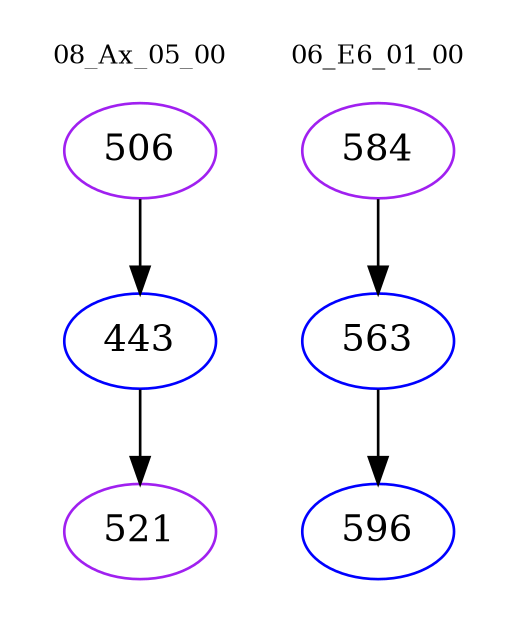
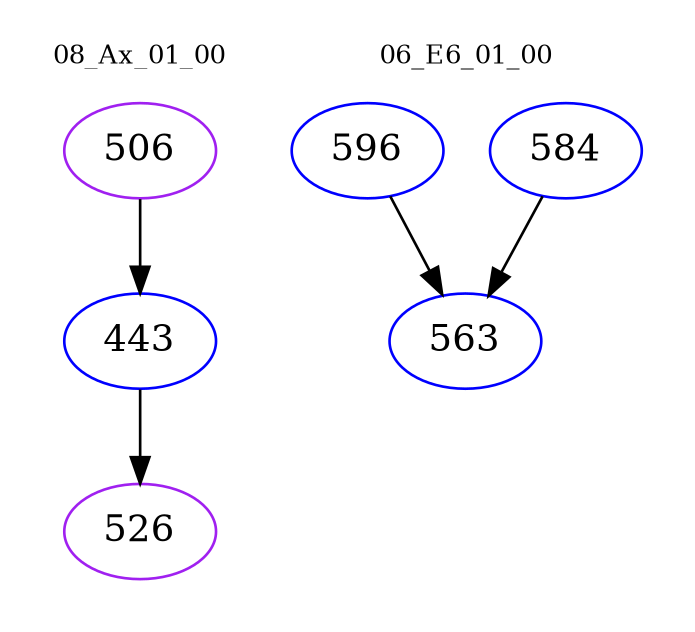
(140, 57) -> (140, 57)
(378, 151) -> (566, 151)
(378, 423) -> (410, 234)
(140, 532) -> (140, 532)
